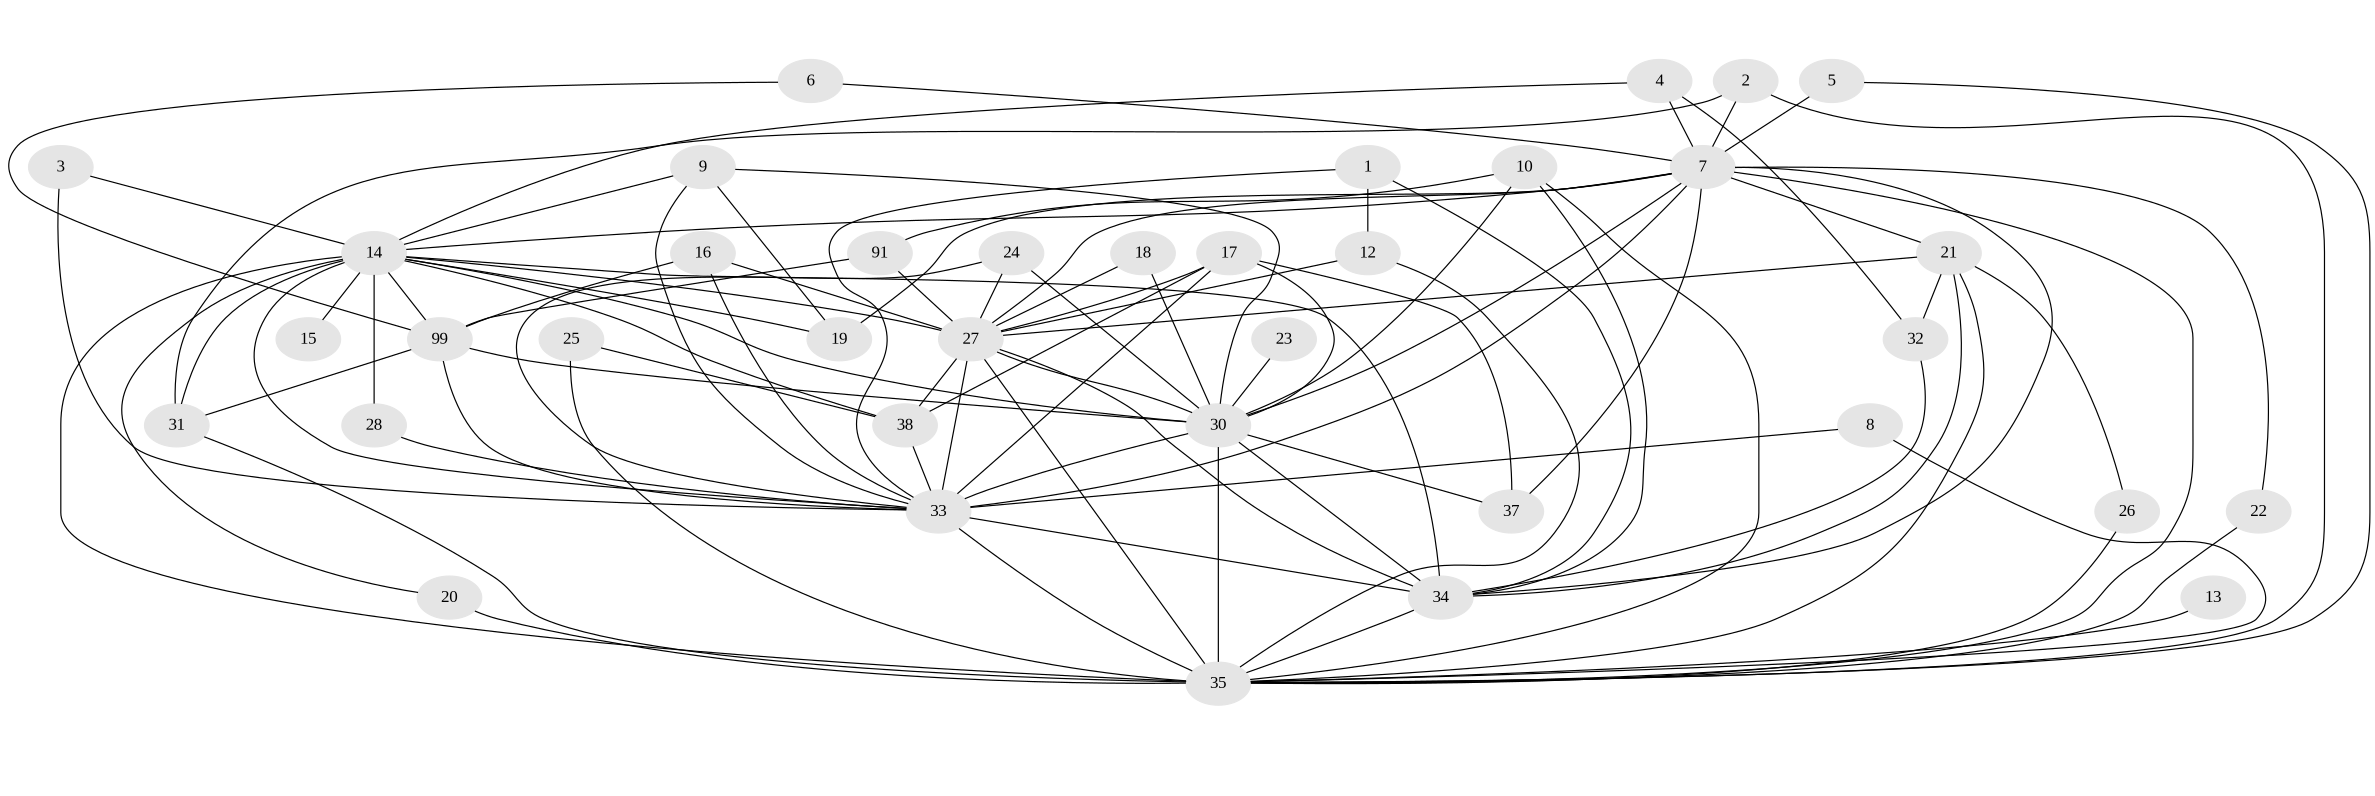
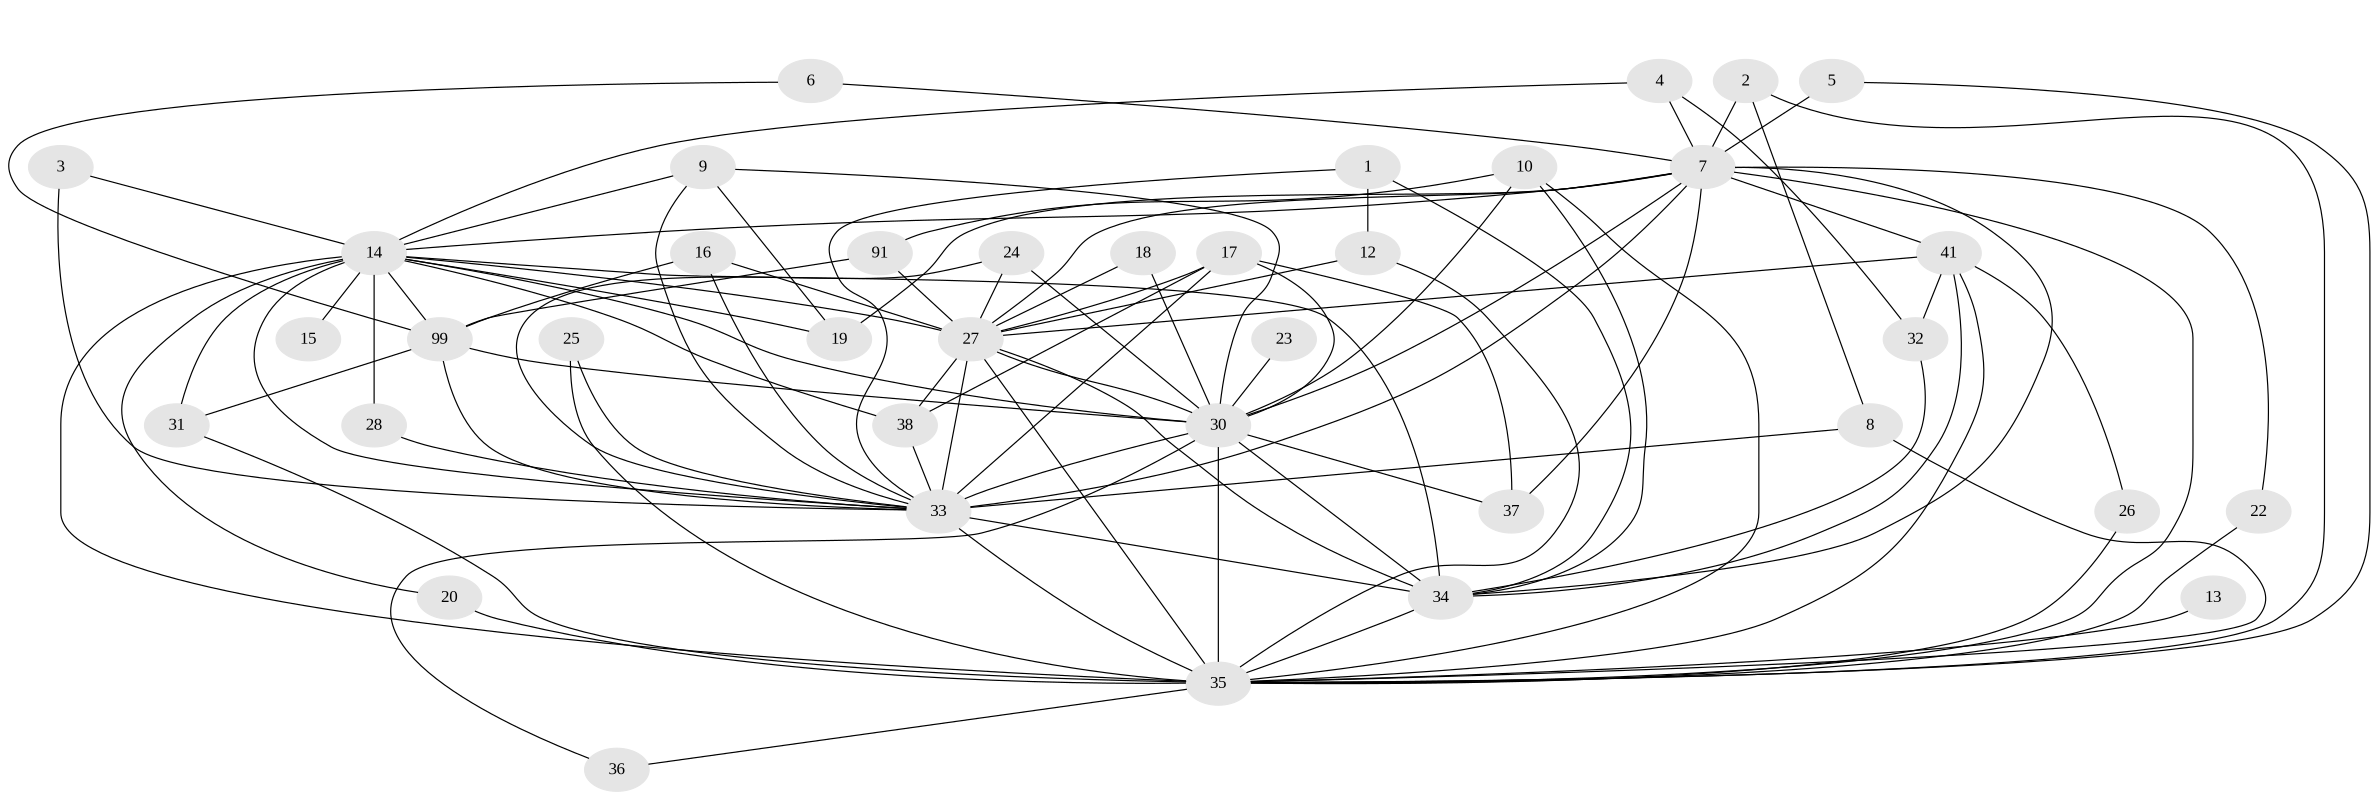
(887, 132) -> (1808, 253)
(1949, 253) -> (1949, 253)
(690, 370) -> (689, 469)
none -> (617, 770)
